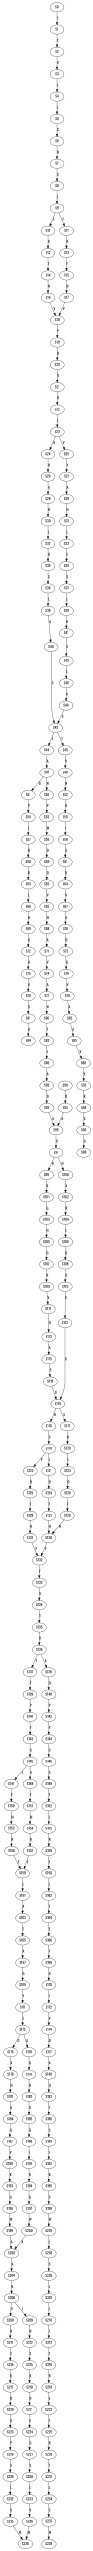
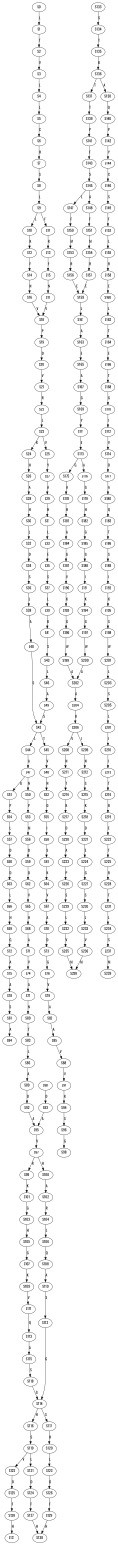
(39, 1560) -> none
